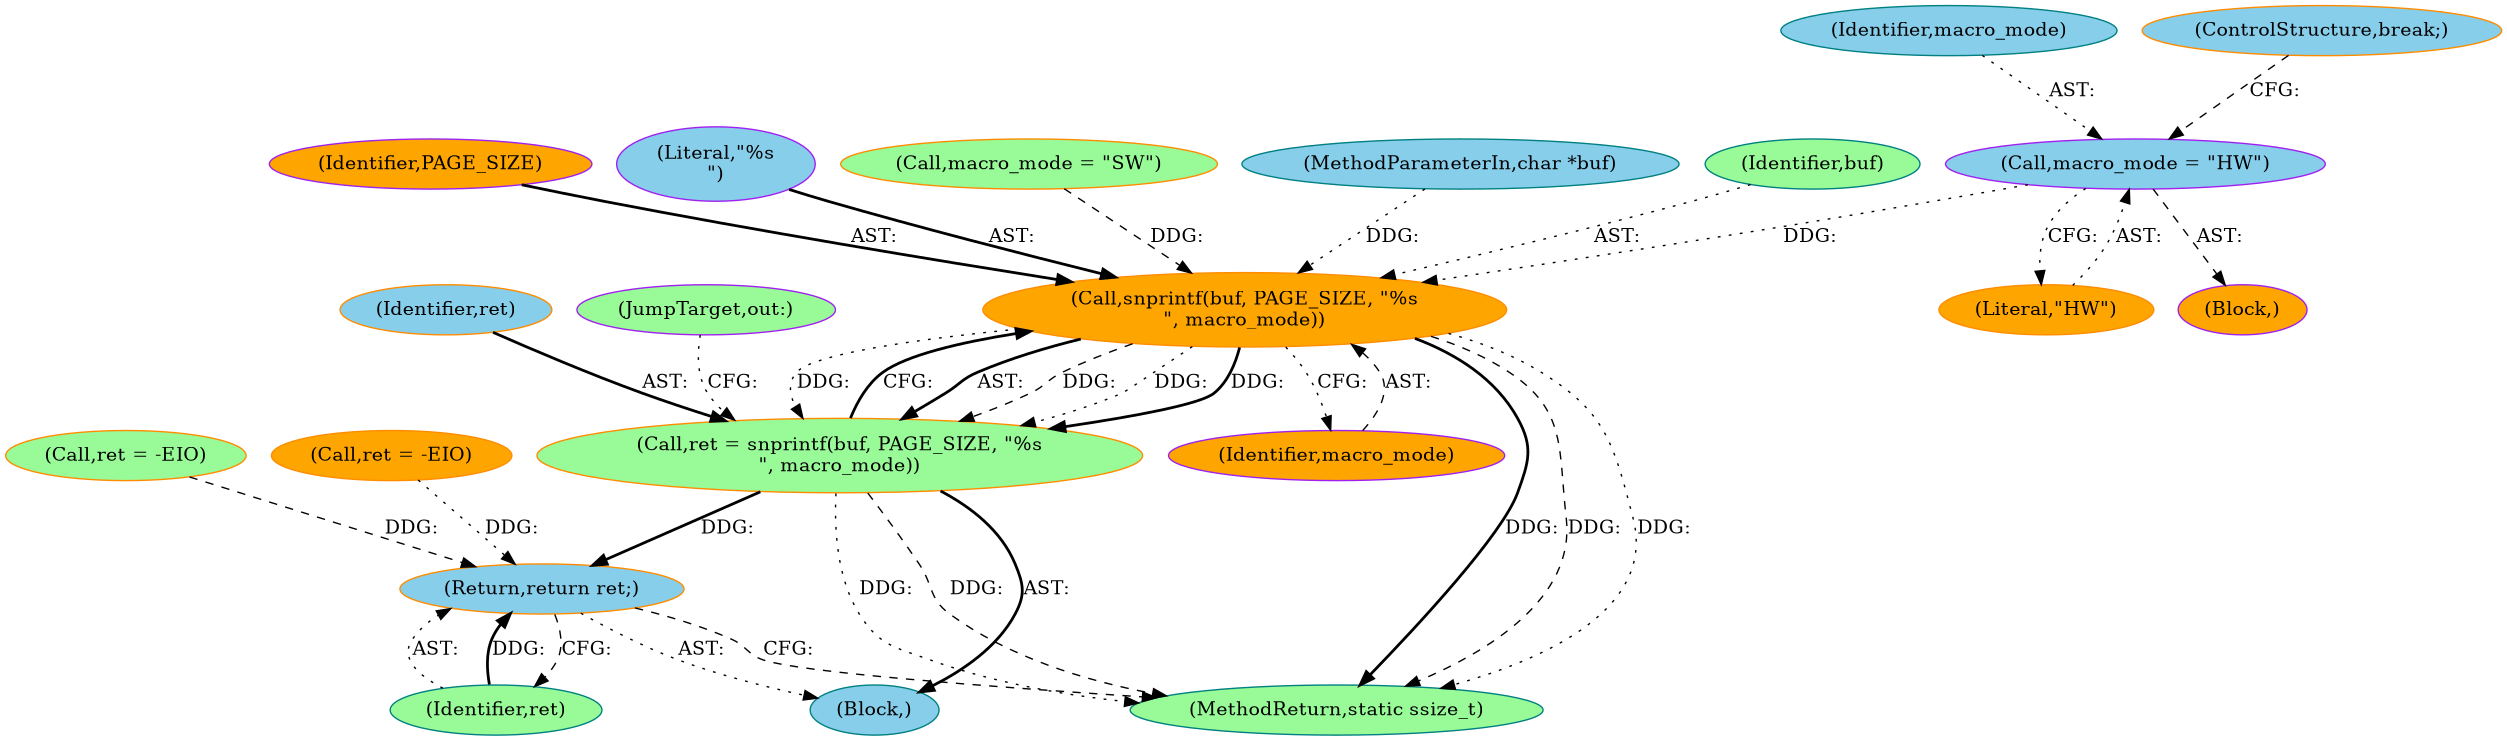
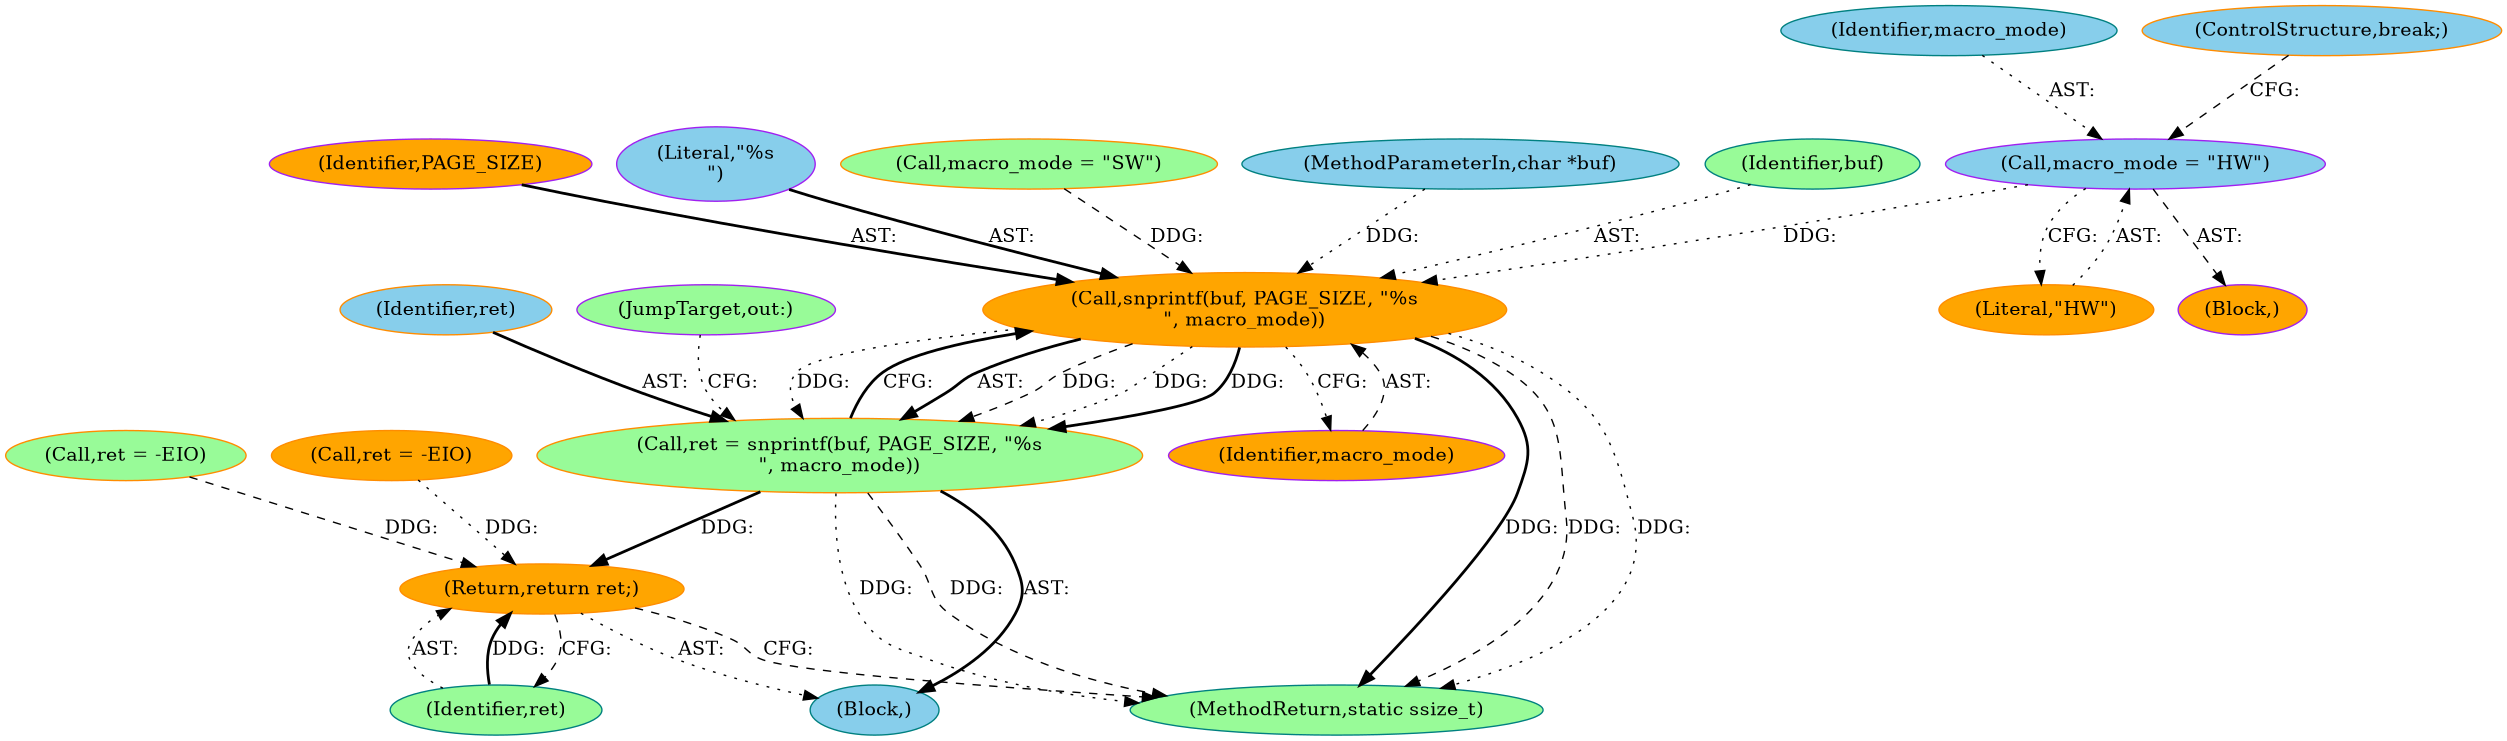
(542, 589) -> (542, 589)
